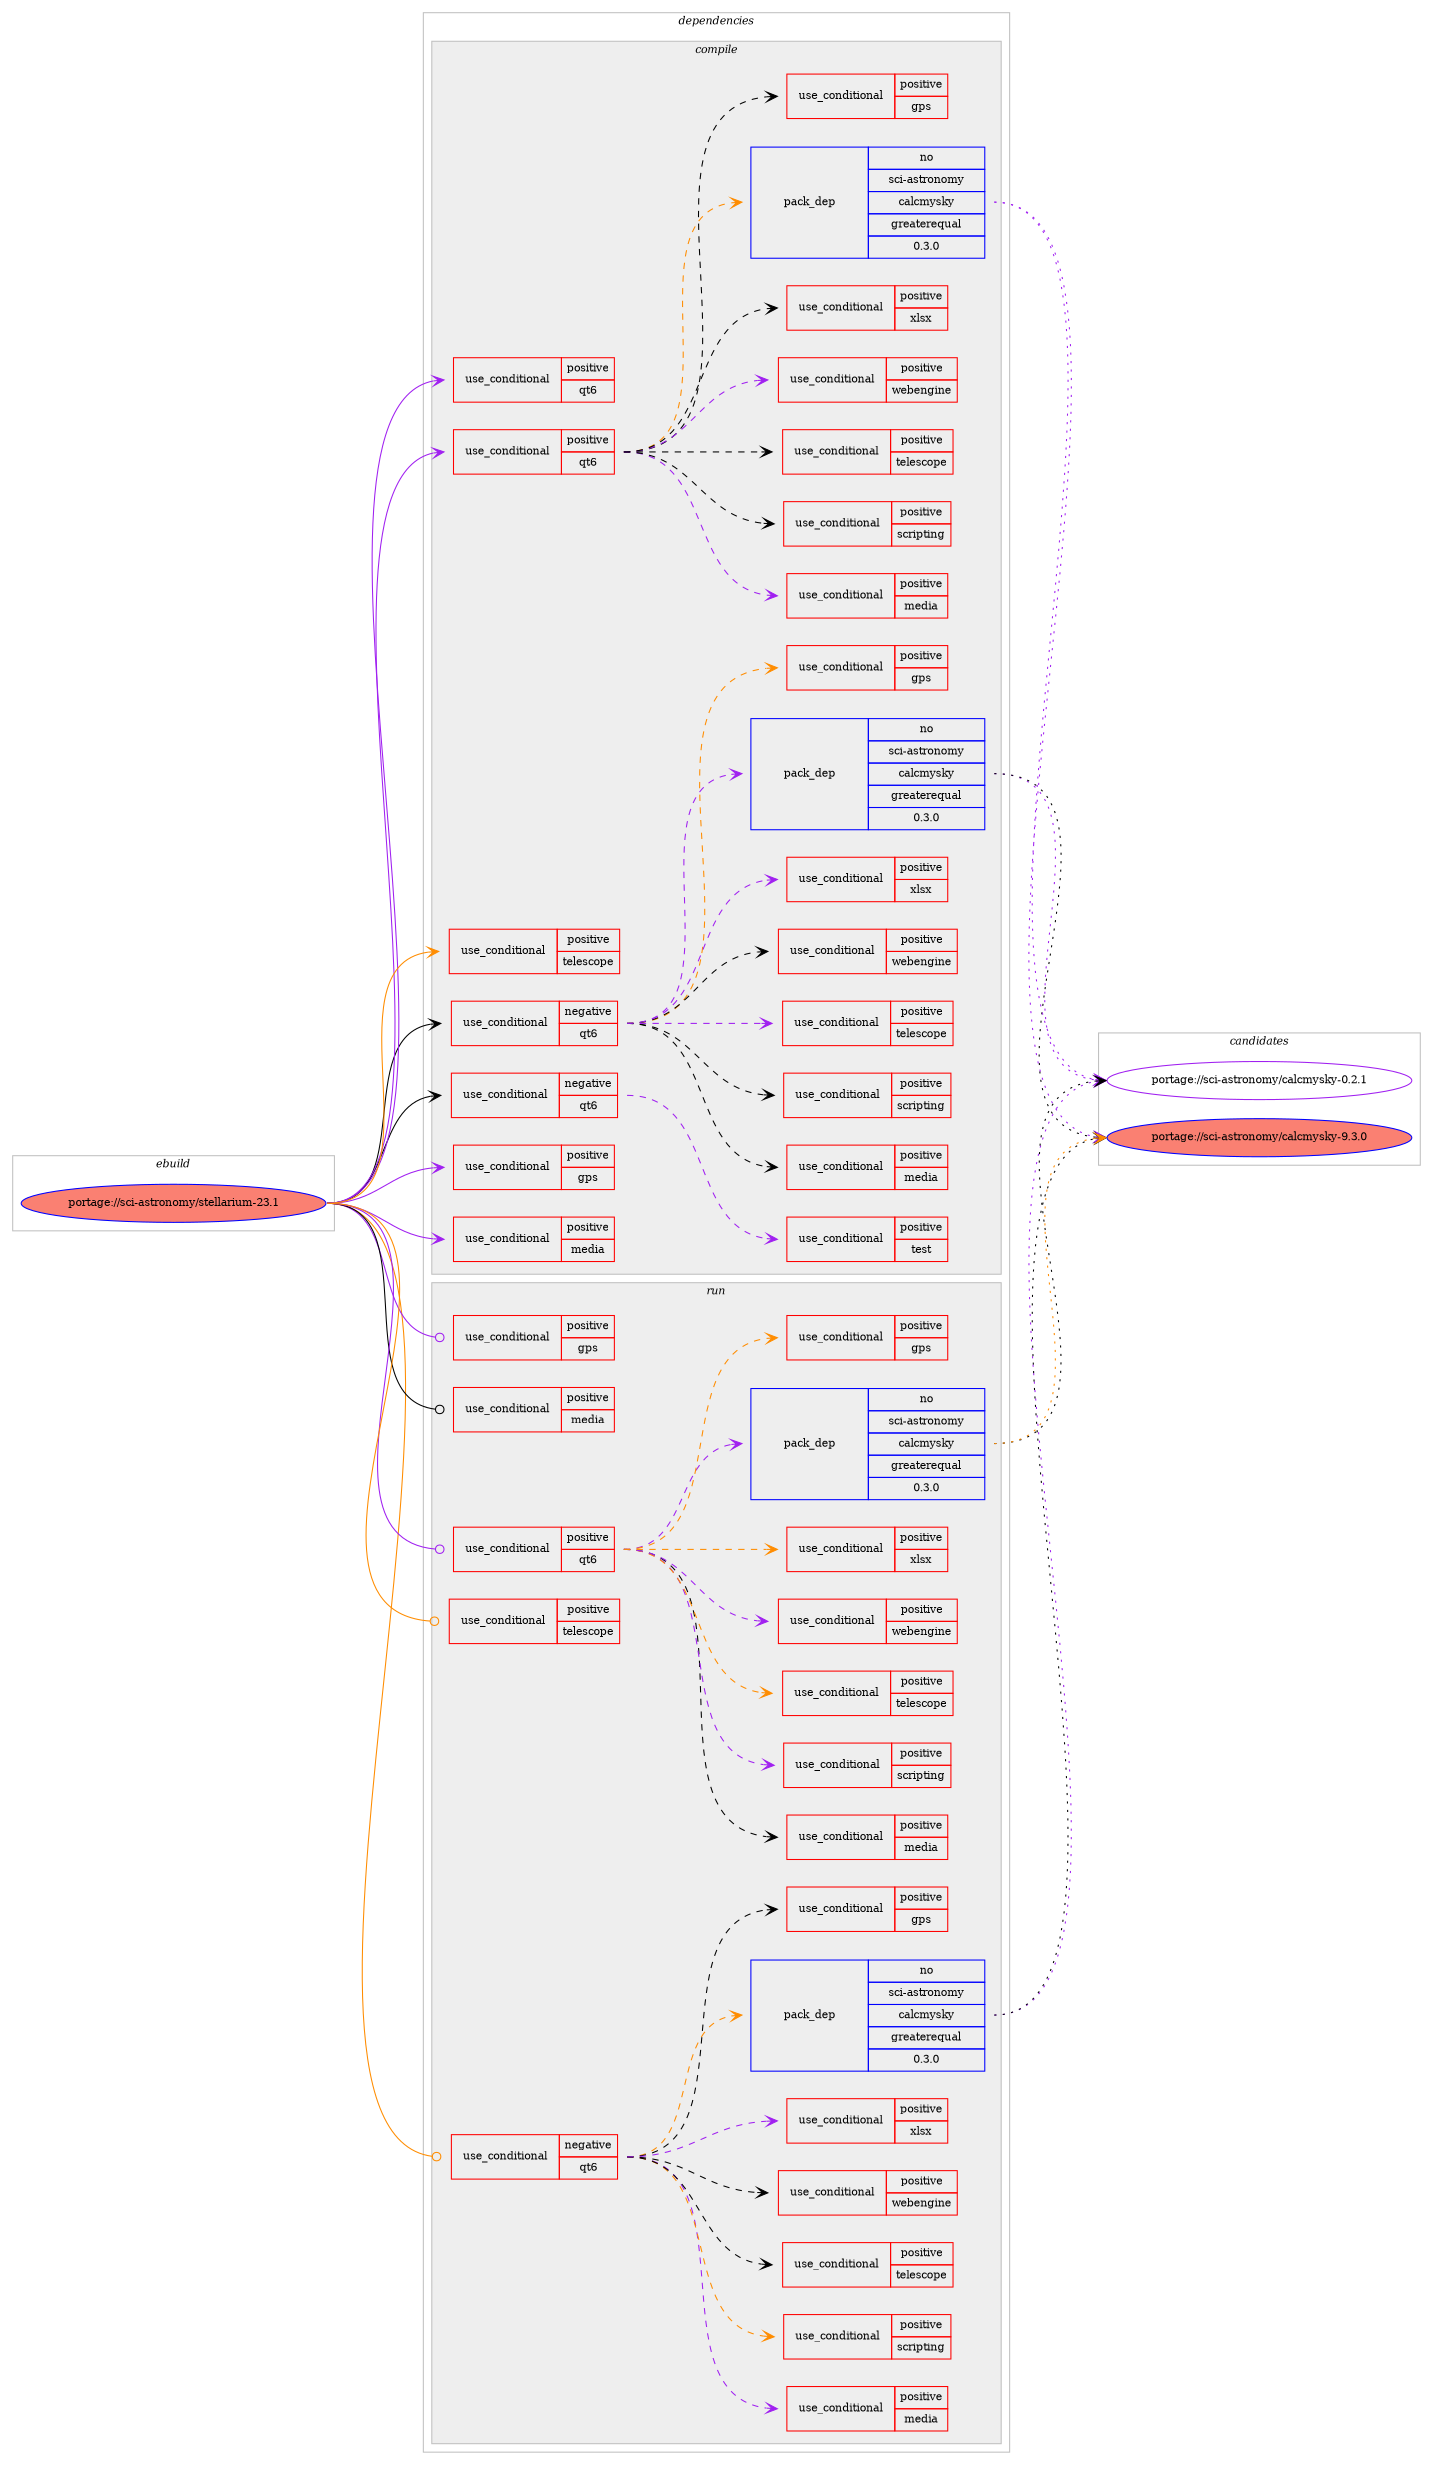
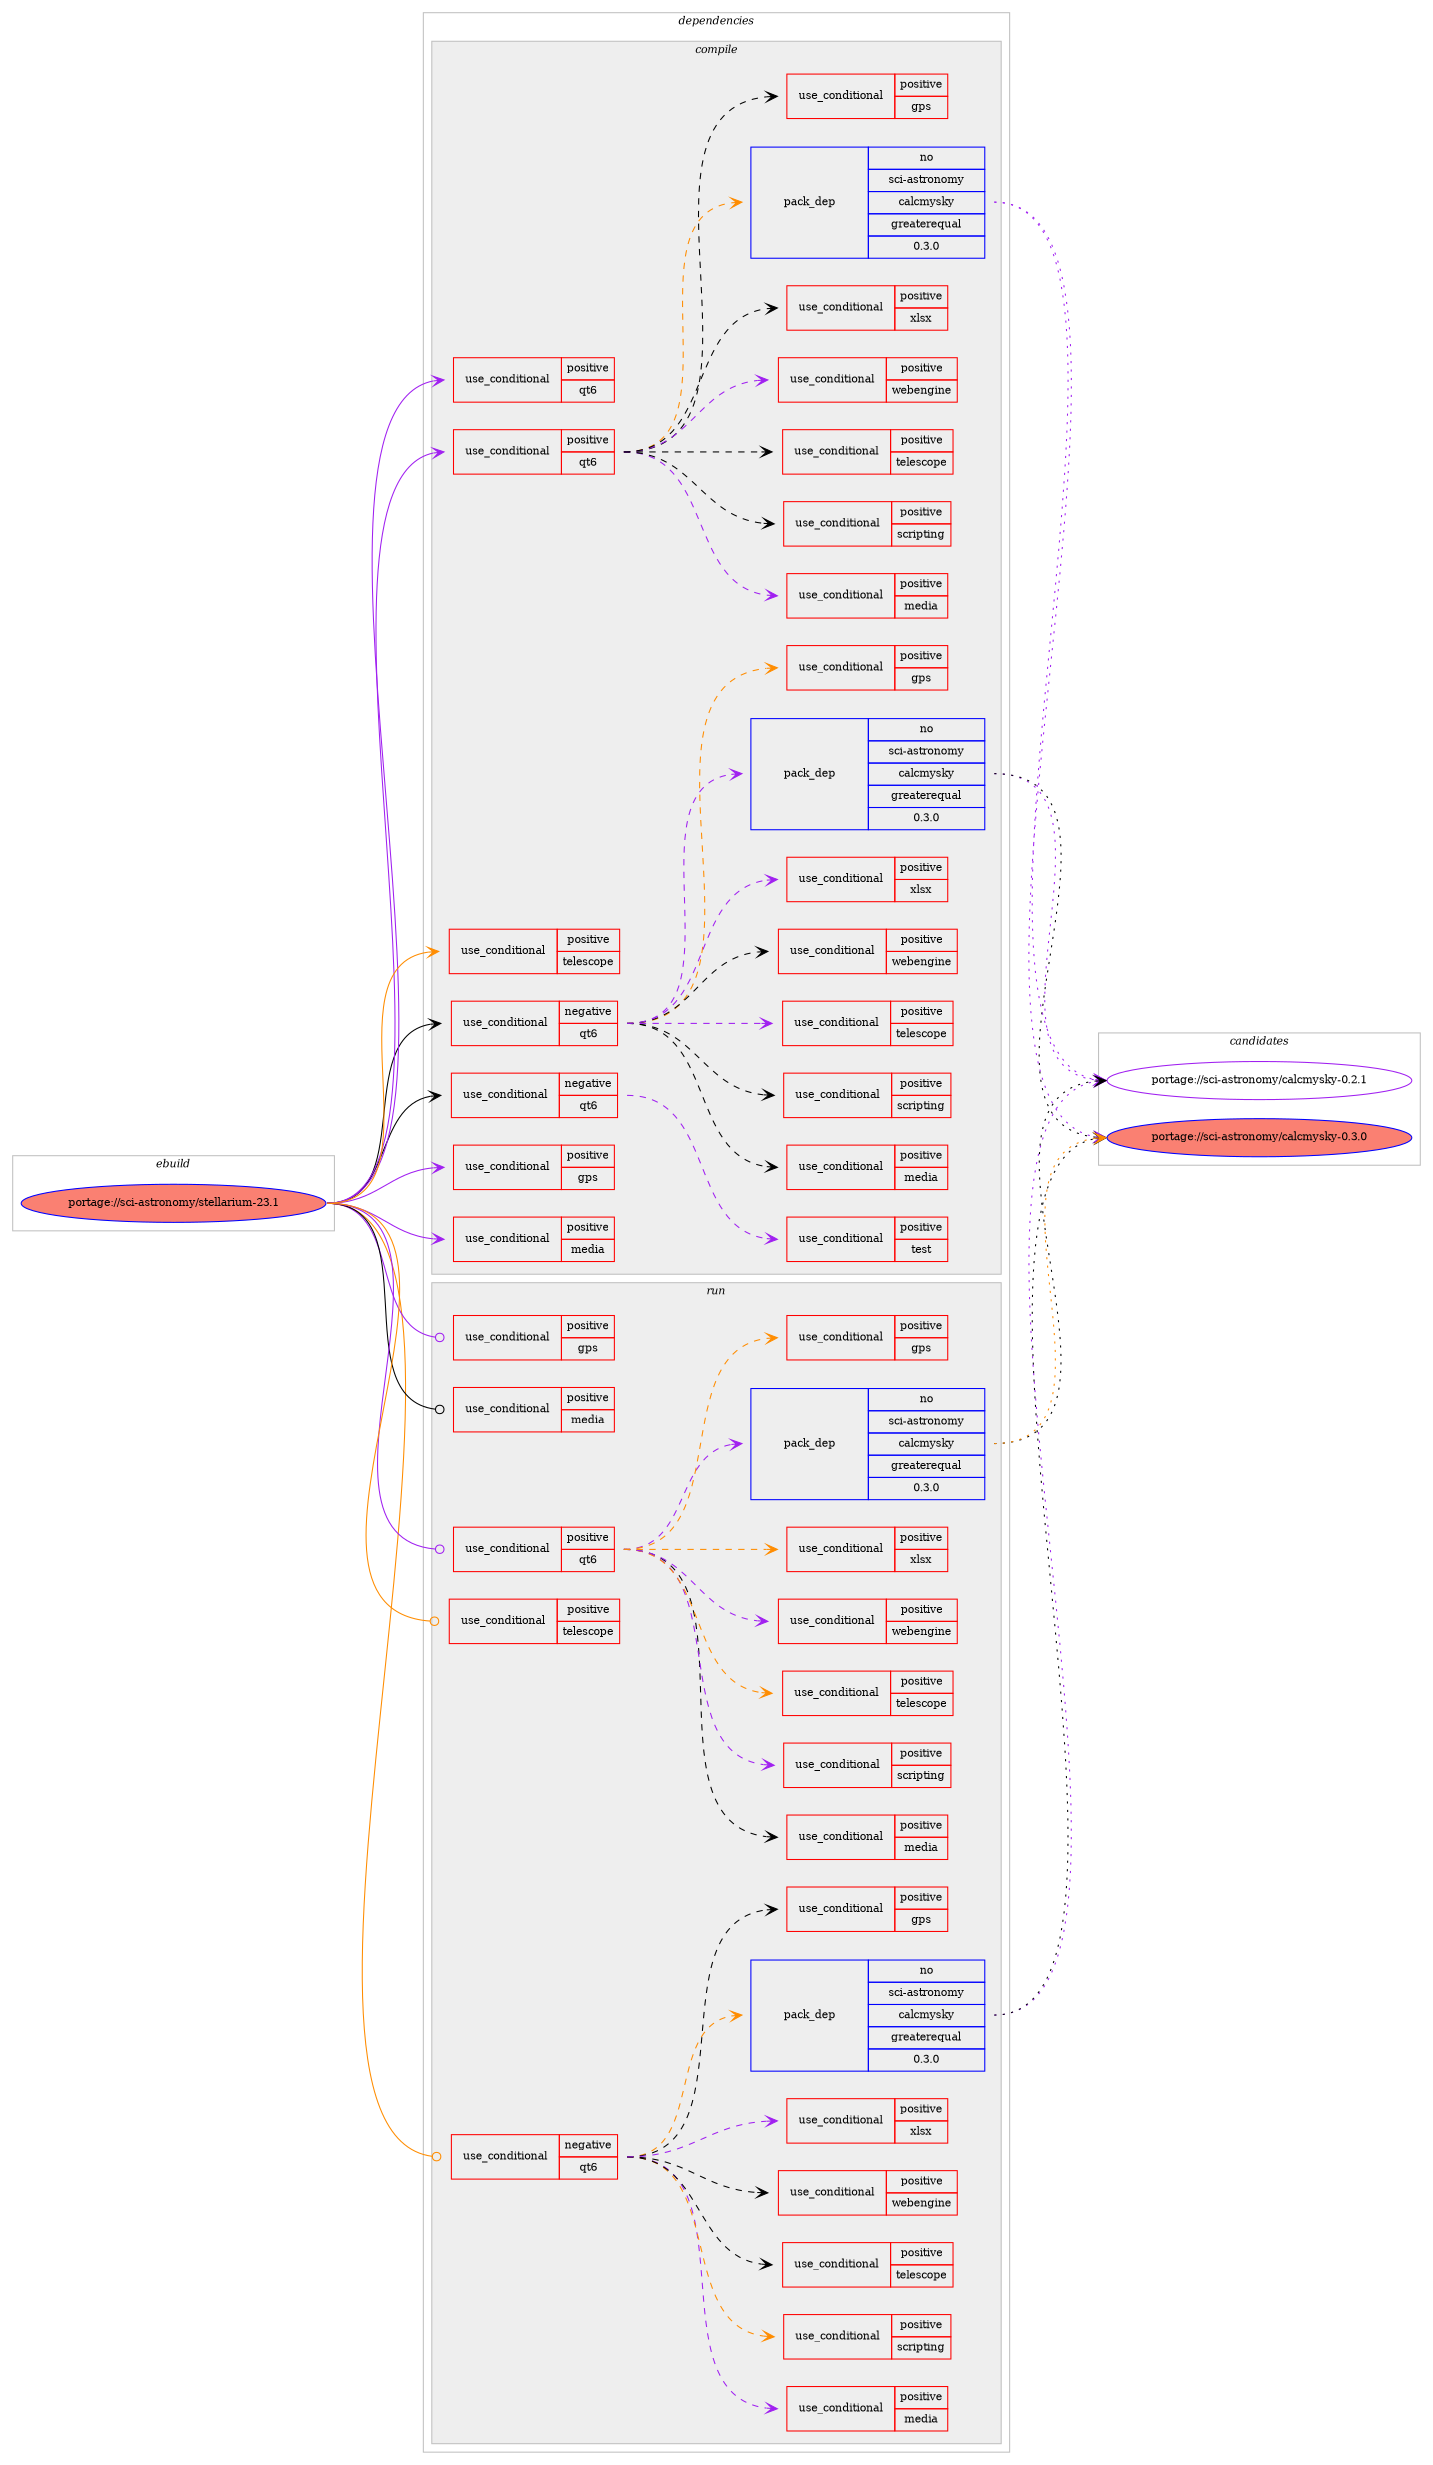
(1259, 1138) -> (1259, 1138)
